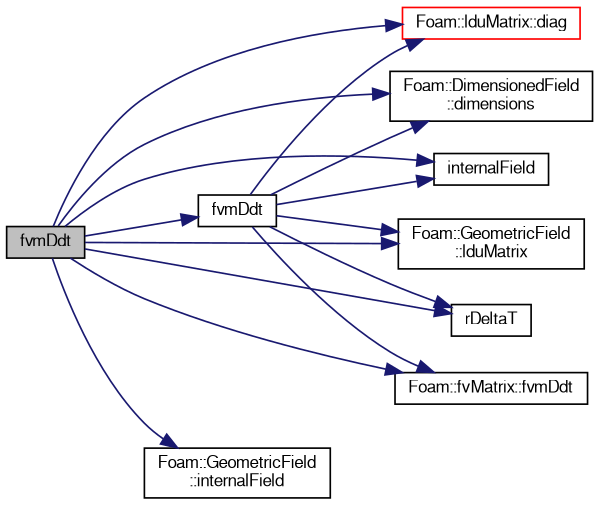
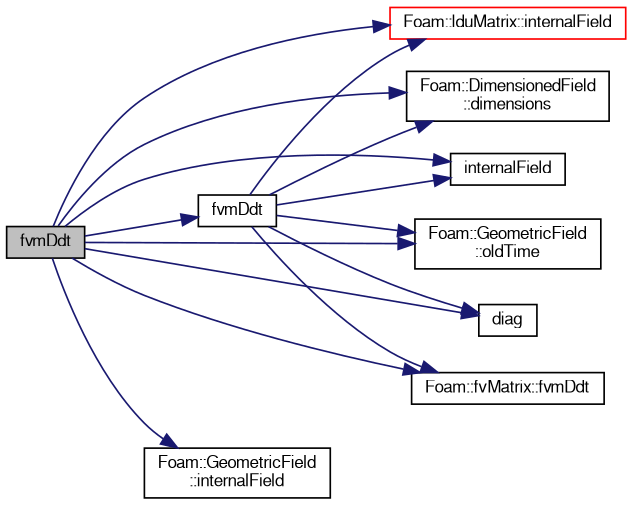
(491, 23) -> (508, 23)
(491, 244) -> (508, 244)
(491, 320) -> (508, 320)
